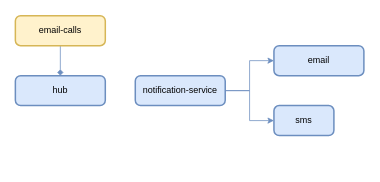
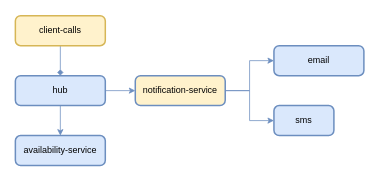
(60, 30) -> (60, 30)
none -> (117, 90)
(180, 90) -> (180, 90)
none -> (60, 117)
none -> (60, 150)
